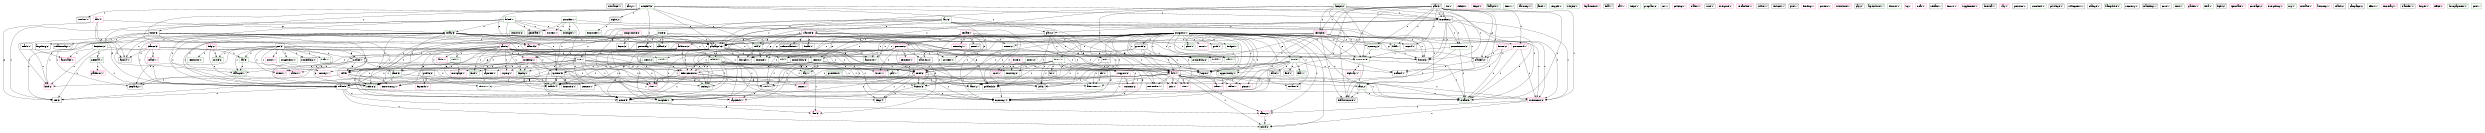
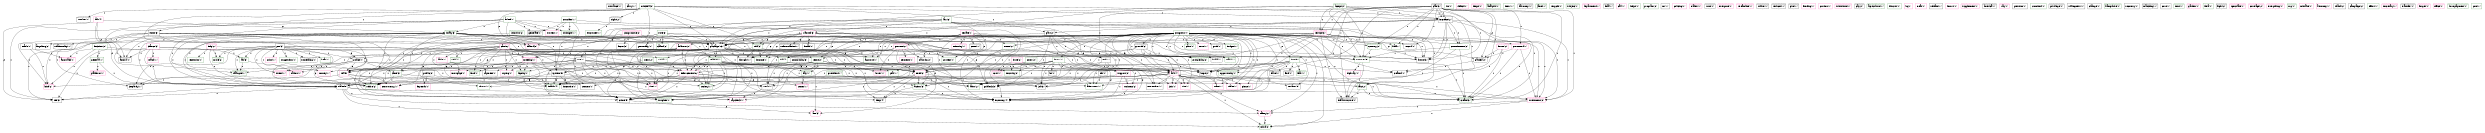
(858, 75) -> (803, 79)
